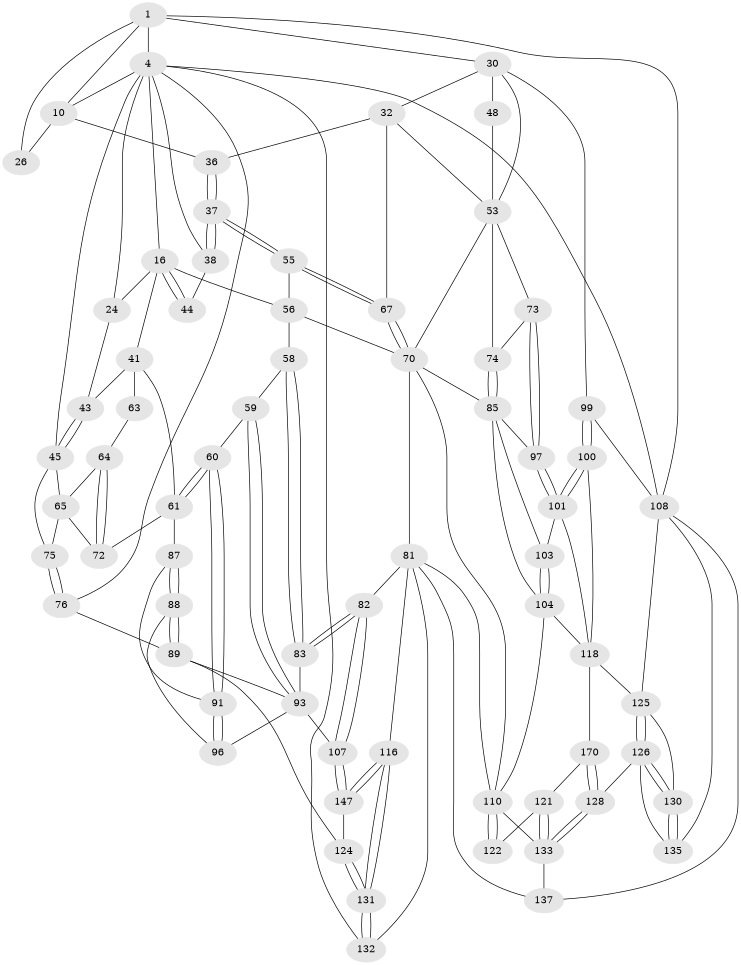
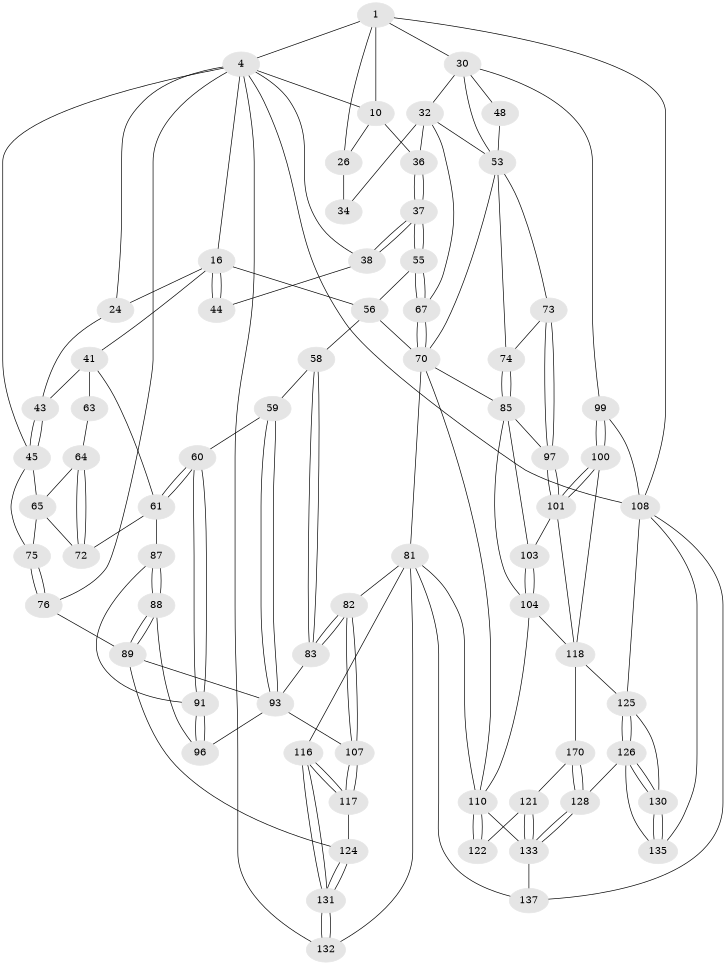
none -> (344, 212)
(344, 802) -> (348, 802)
